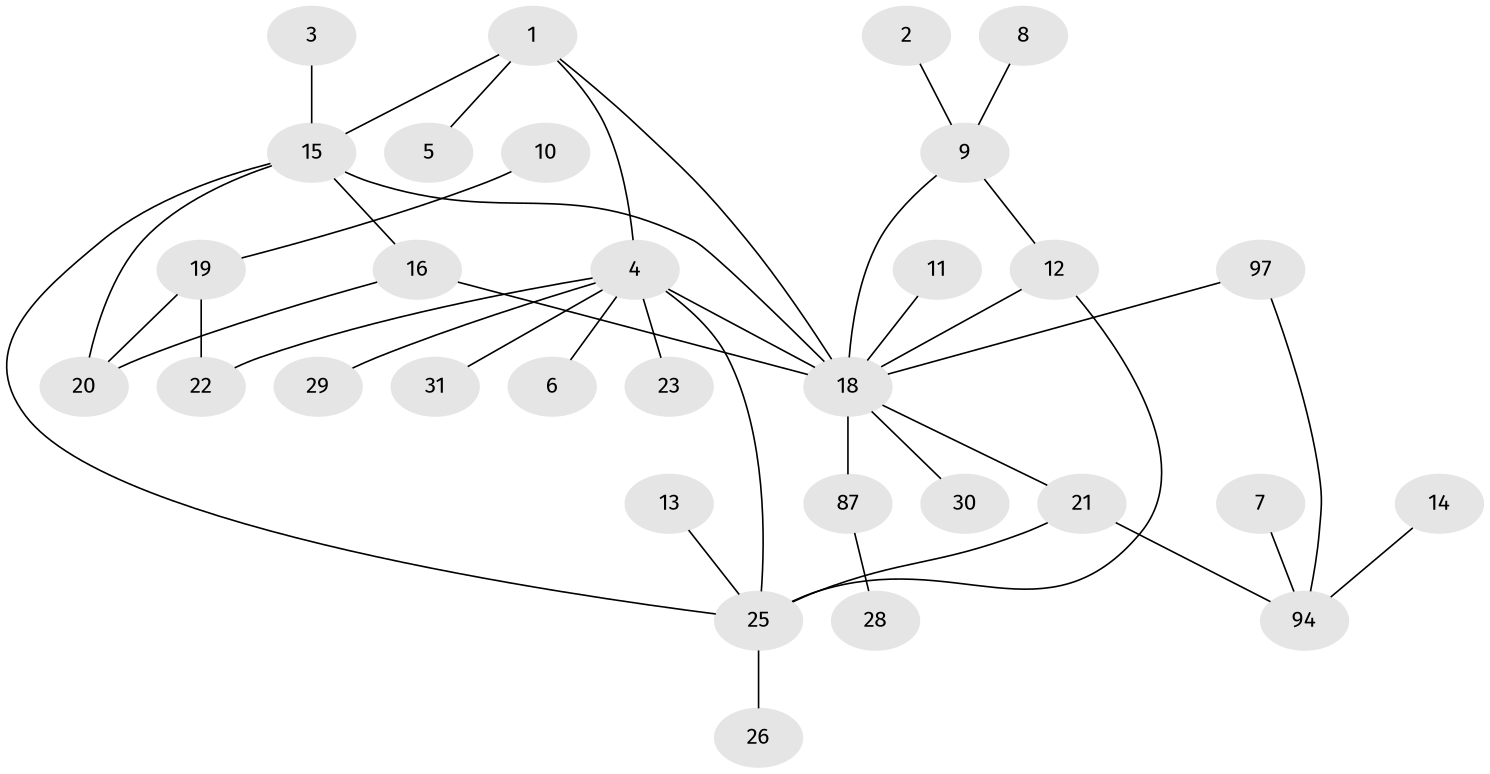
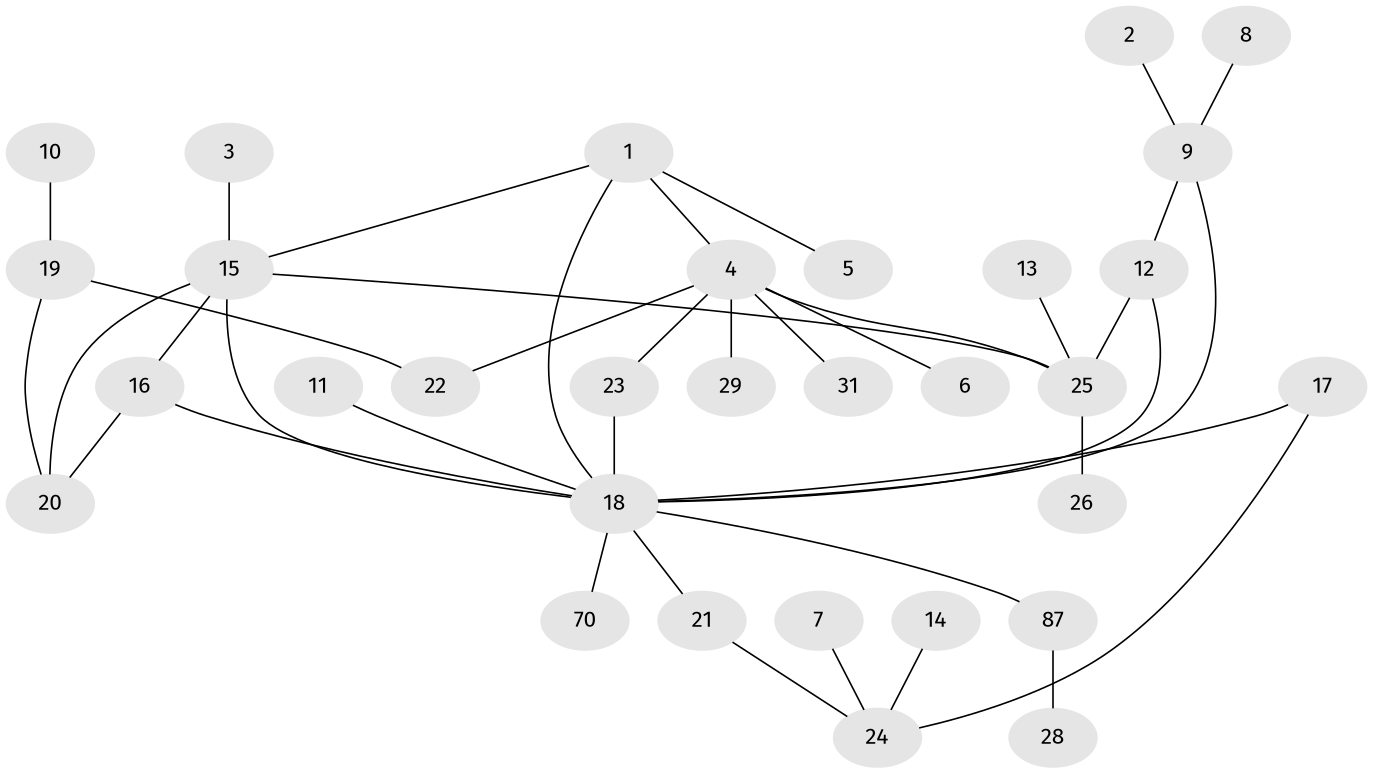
(1261, 270) -> (1323, 387)
(742, 328) -> (614, 445)
(965, 504) -> (585, 621)
(920, 562) -> none
(1305, 621) -> (878, 738)
